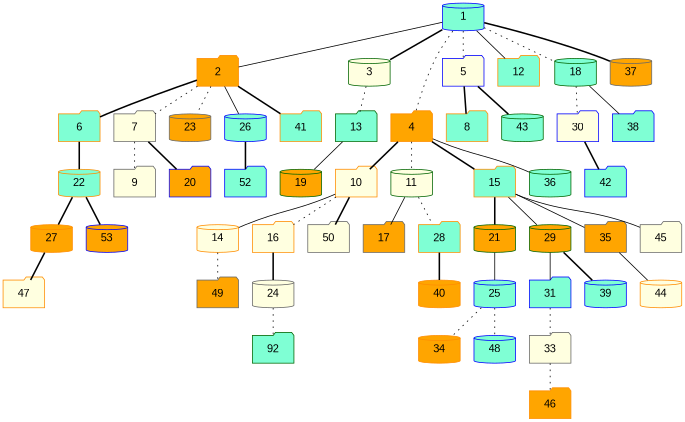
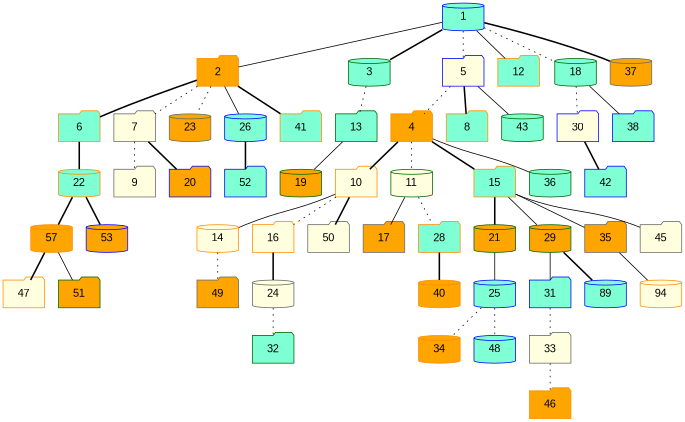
(430, 71) -> (437, 100)
(369, 72) -> (369, 72)
(493, 100) -> (493, 100)
(52, 239) -> (52, 239)
none -> (79, 294)
(606, 294) -> (606, 294)
(661, 294) -> (661, 294)
(273, 349) -> (273, 349)
